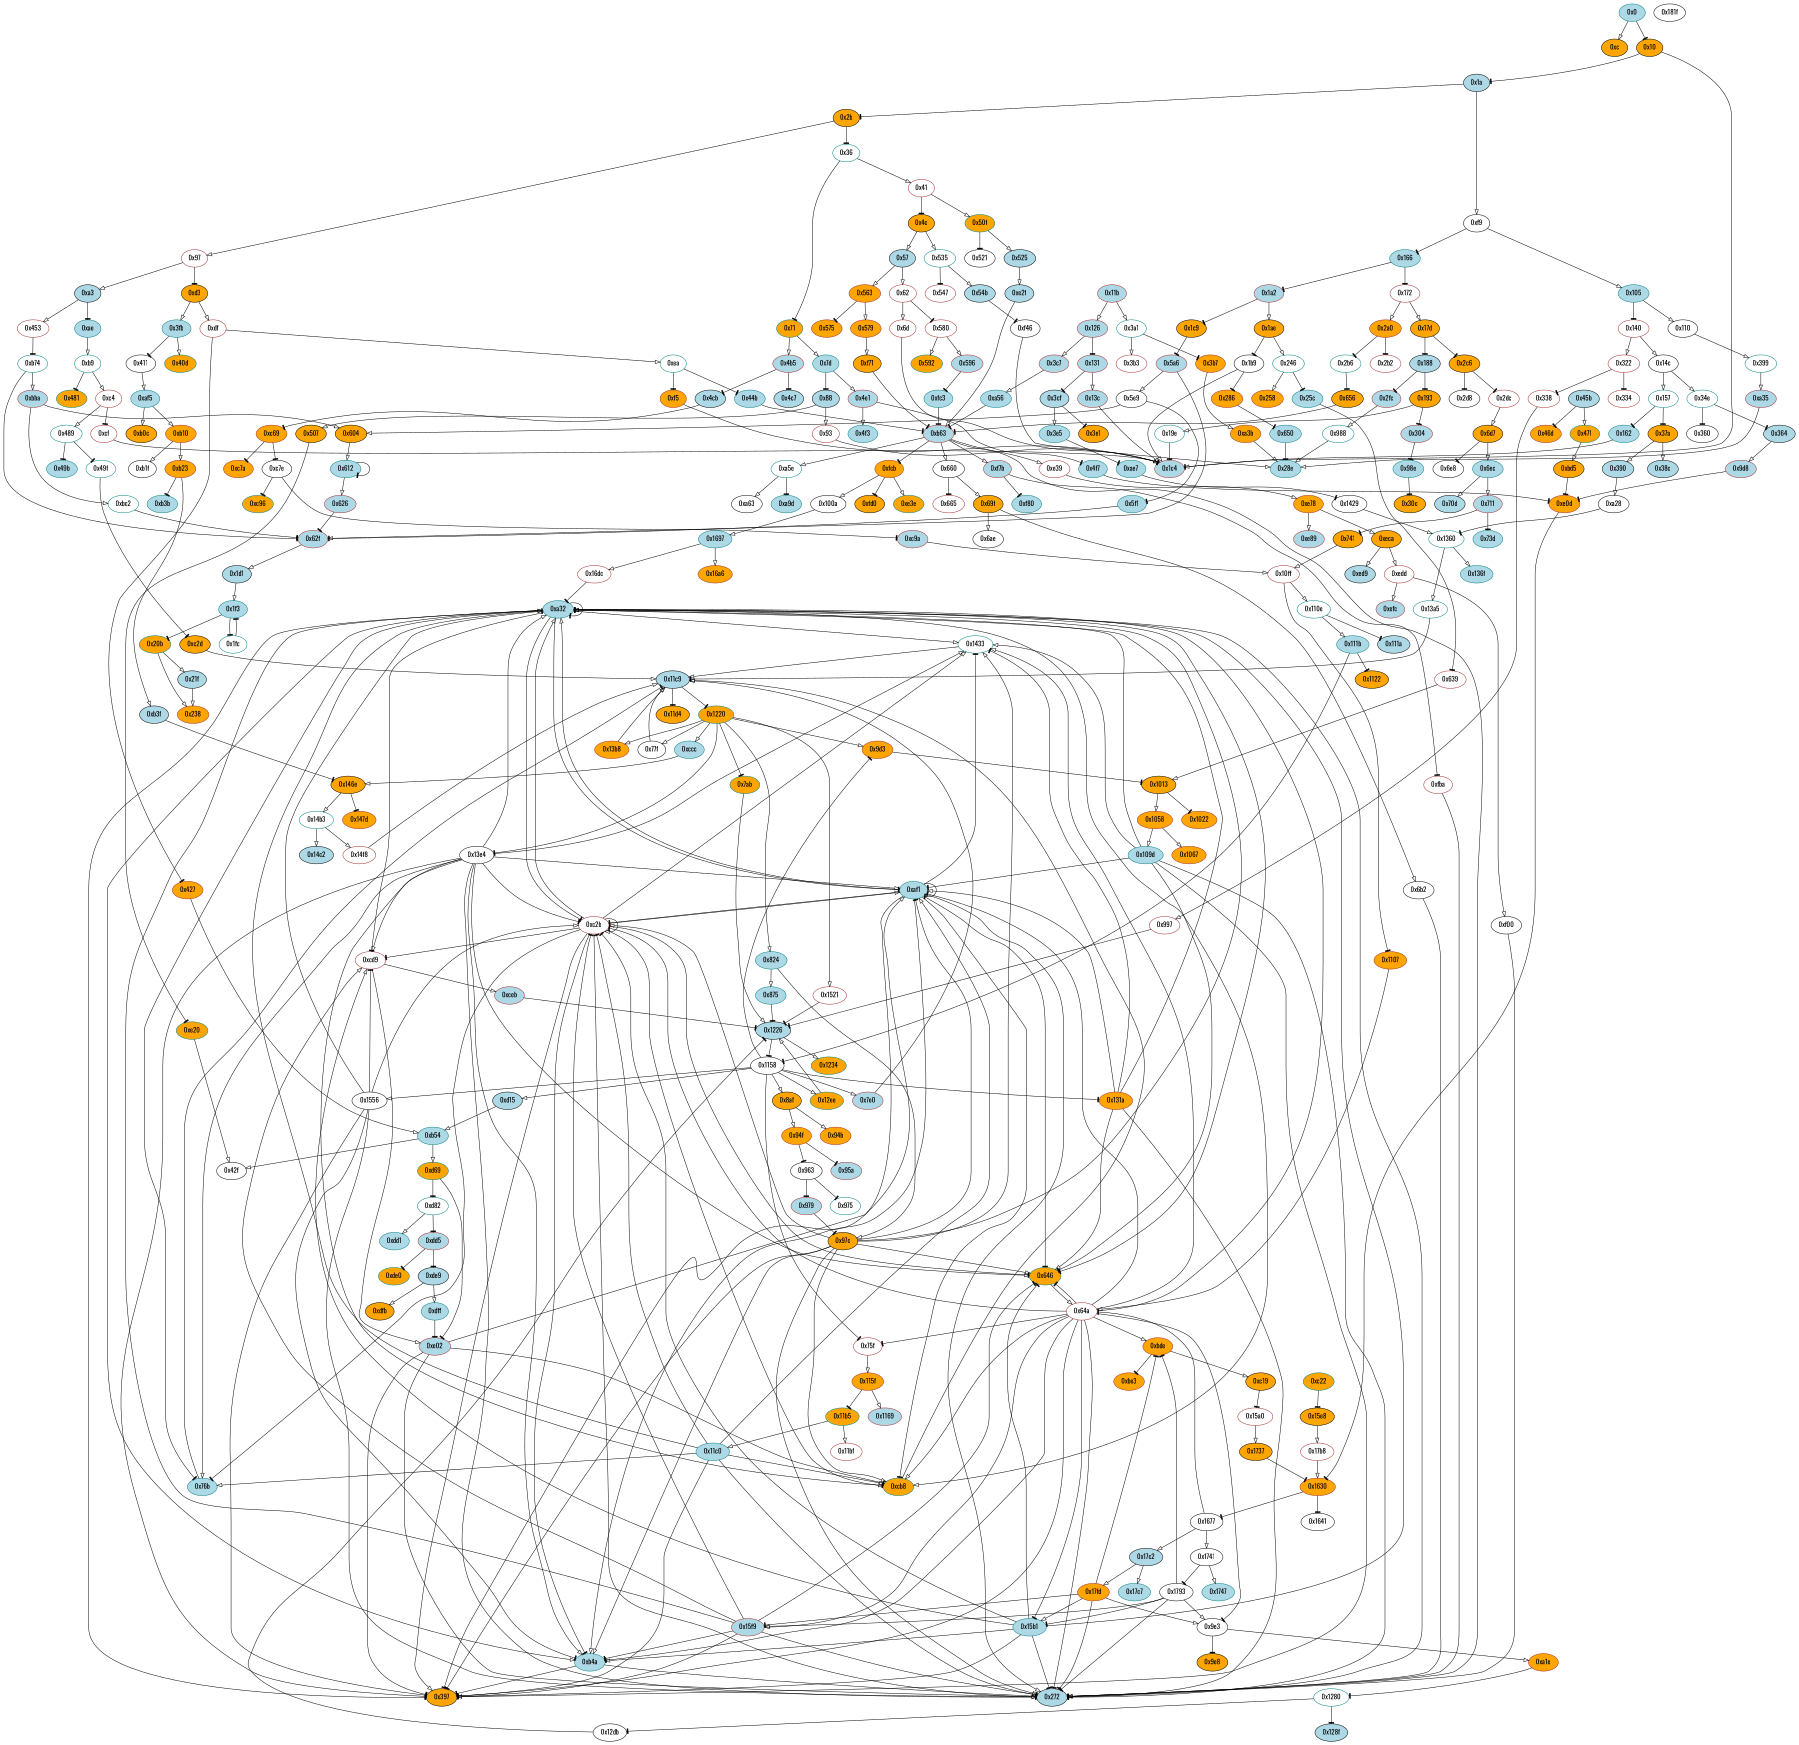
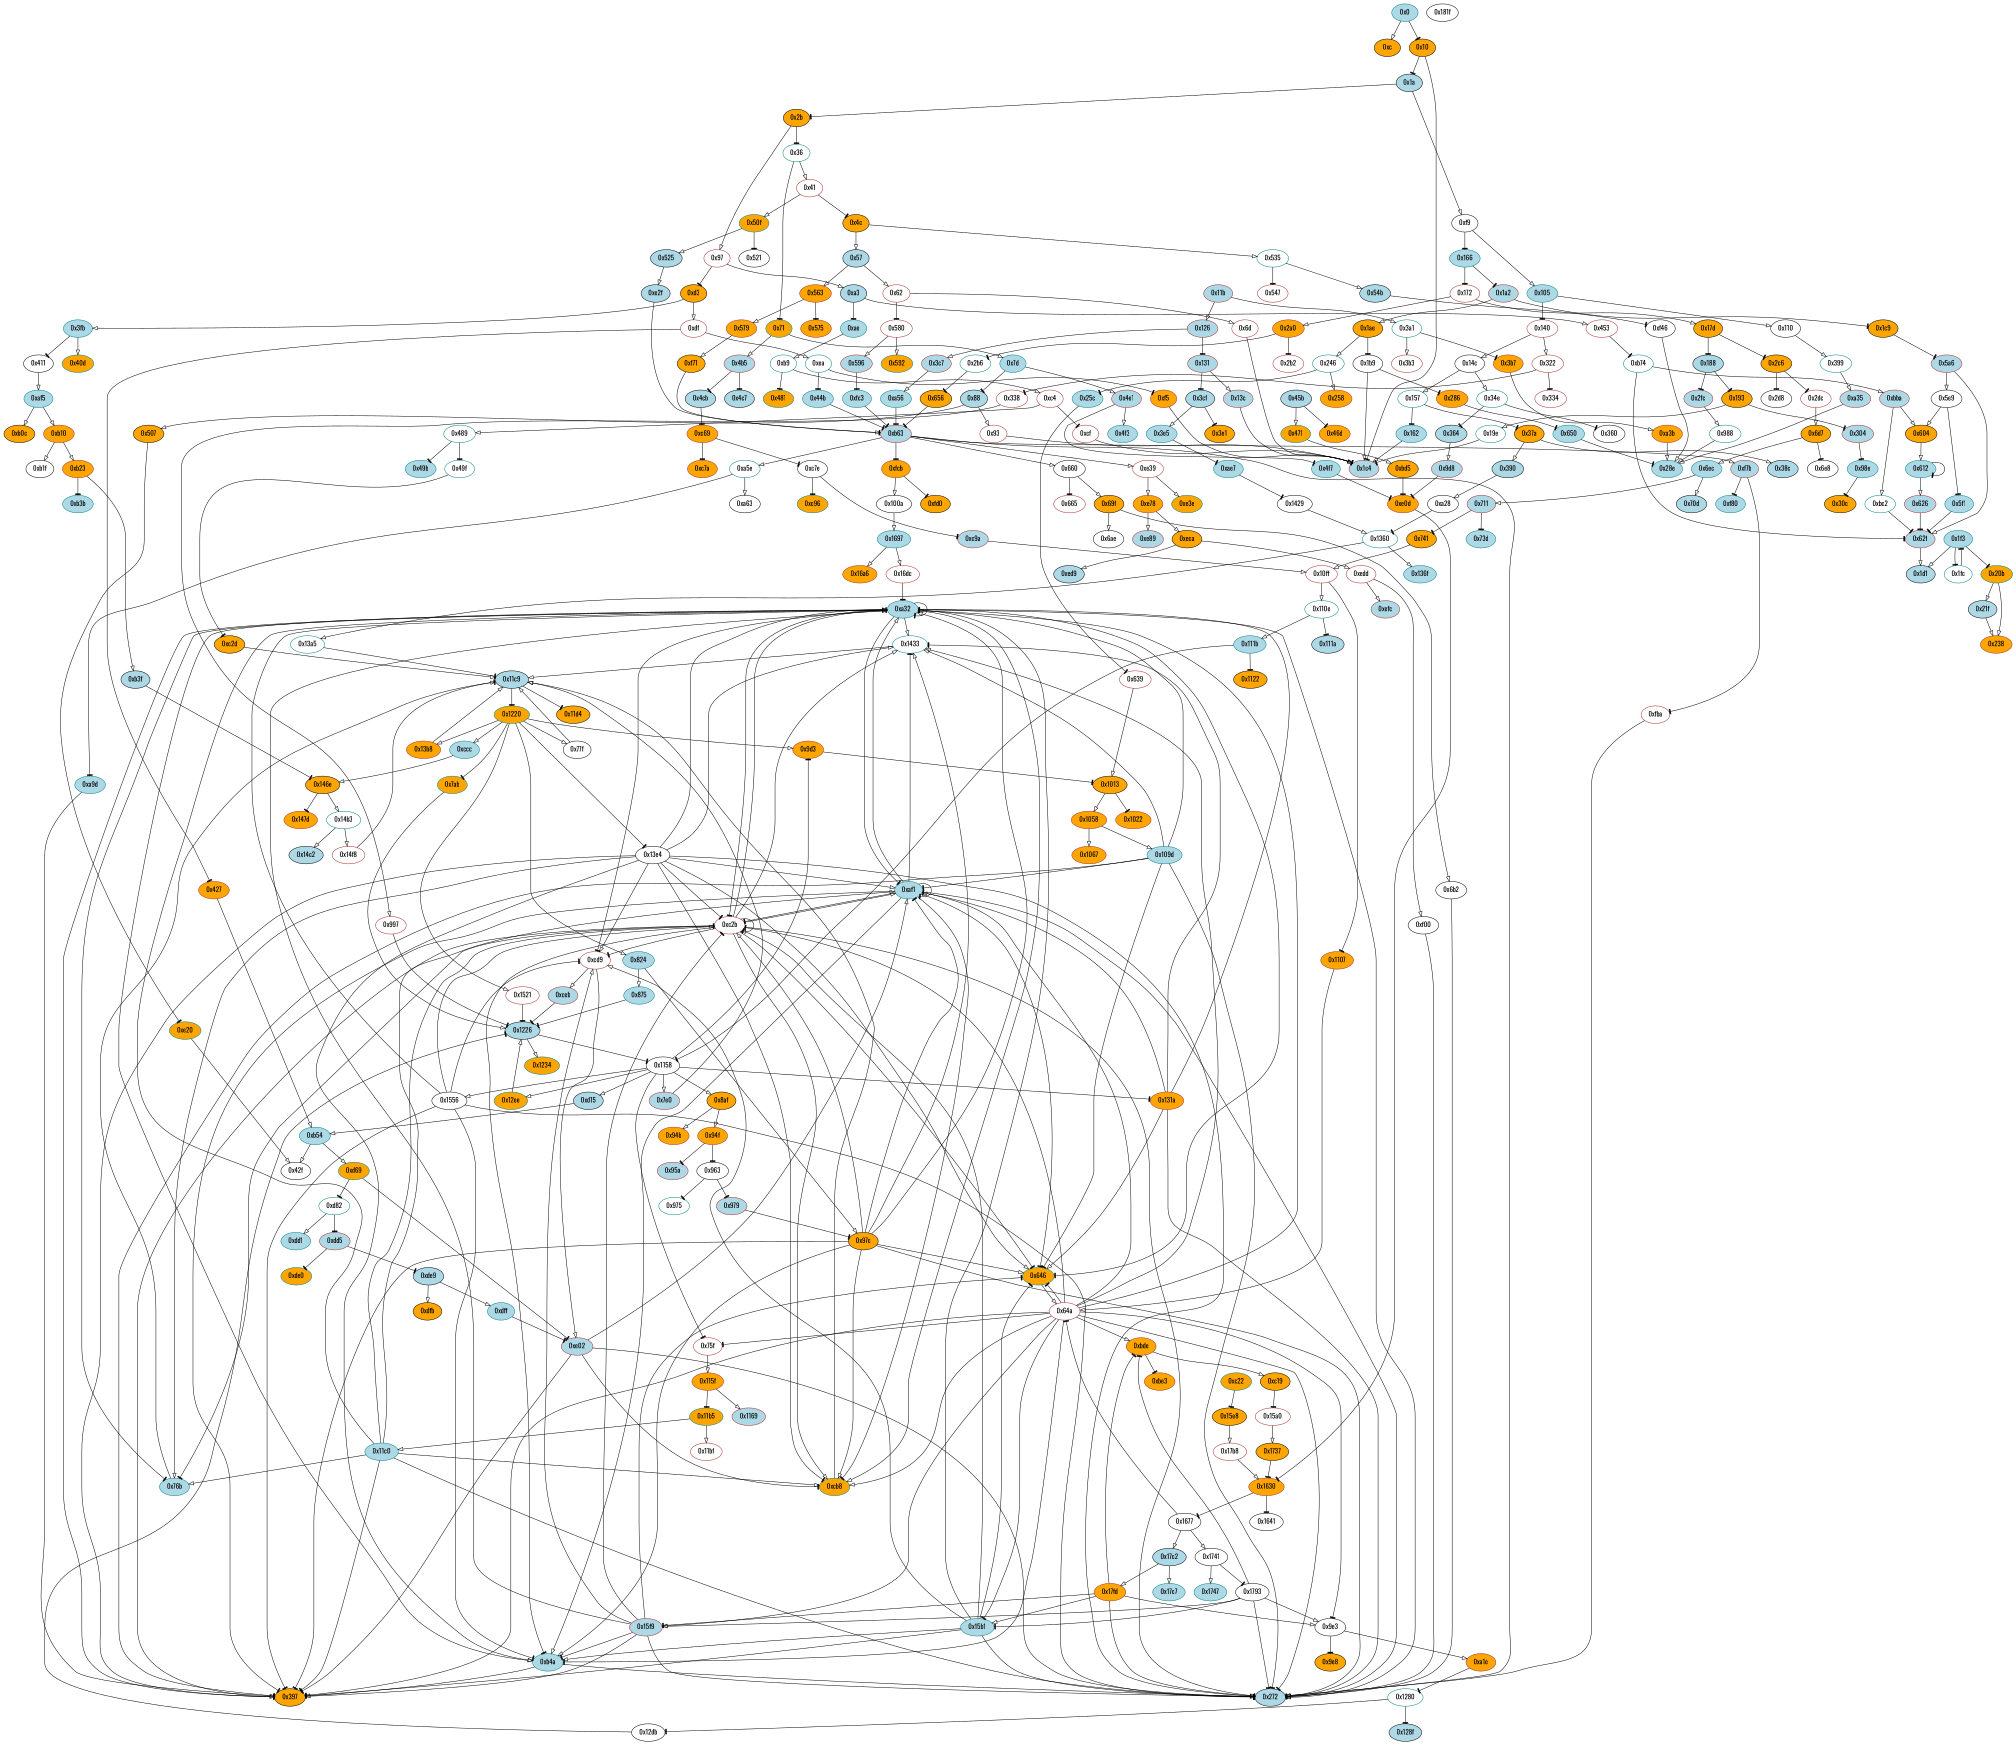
(898, 484) -> (1166, 485)
(235, 589) -> (1941, 555)
none -> (45, 1329)
